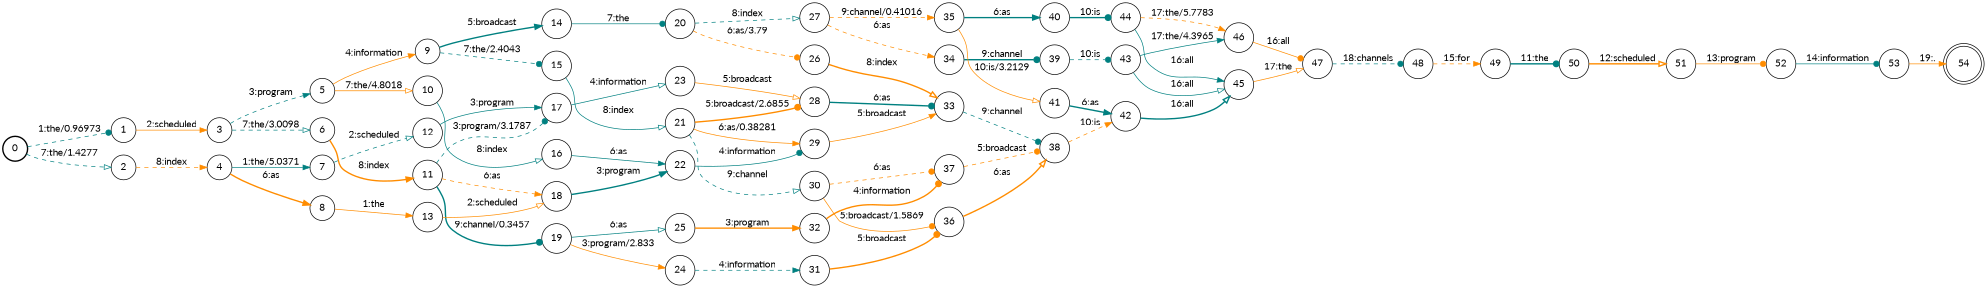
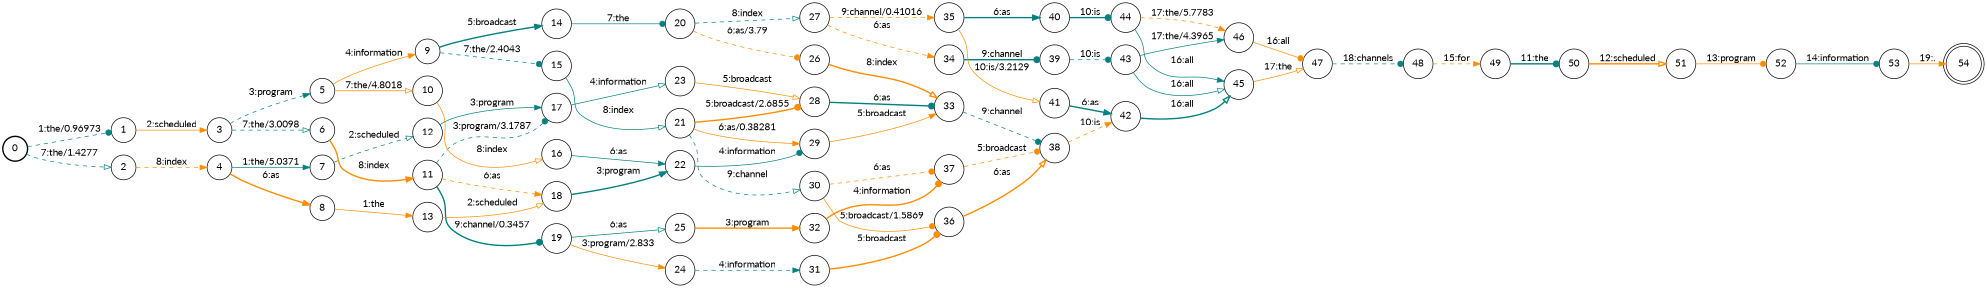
(465, 162) -> (465, 162)
